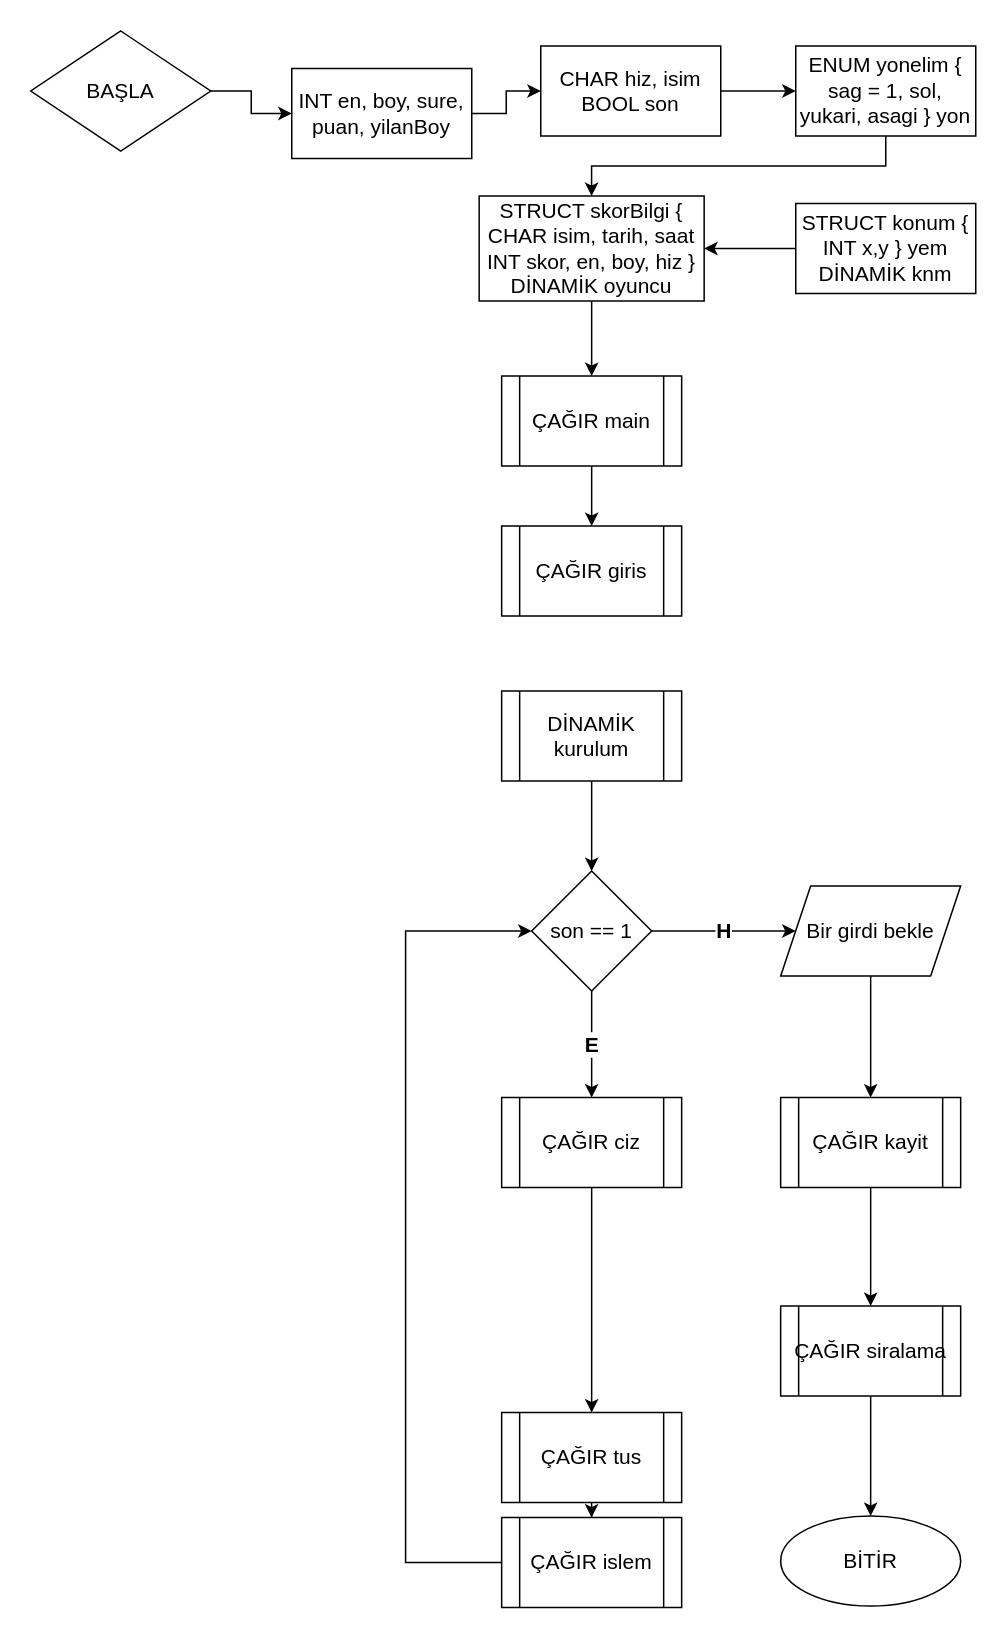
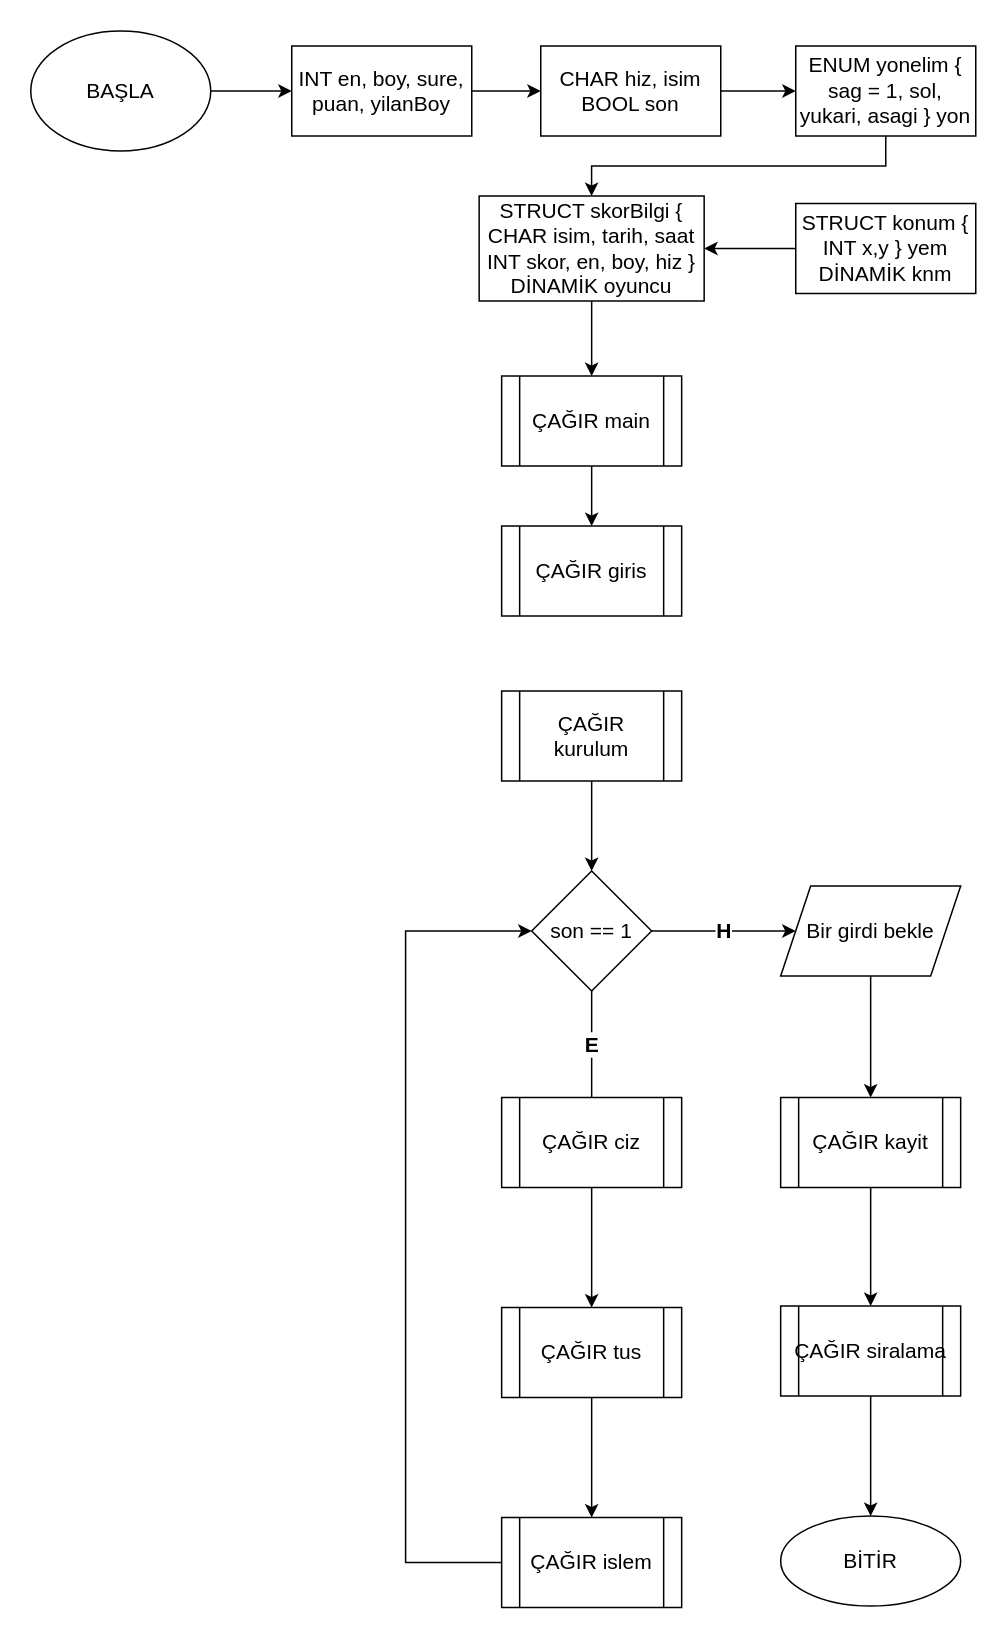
(121, 91) -> (121, 91)
(382, 113) -> (382, 91)
(592, 736) -> (592, 736)
(592, 1086) -> (592, 1090)
(592, 1457) -> (592, 1352)
